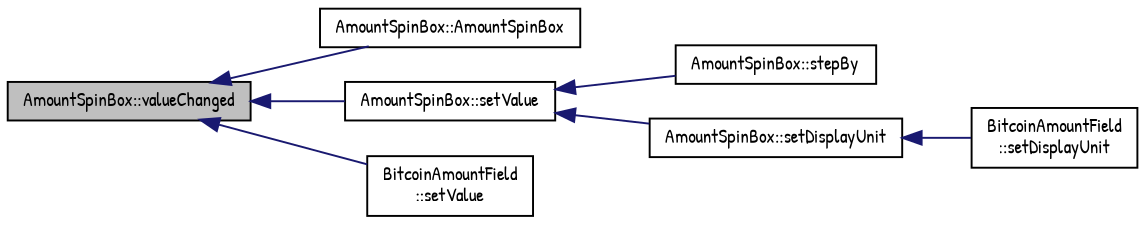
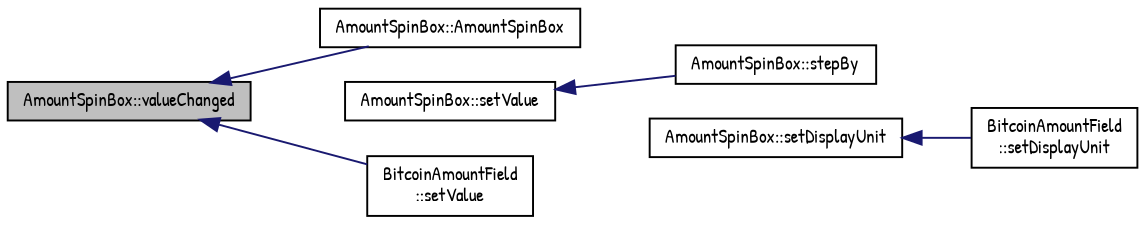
(308, 101) -> none
(612, 119) -> none
